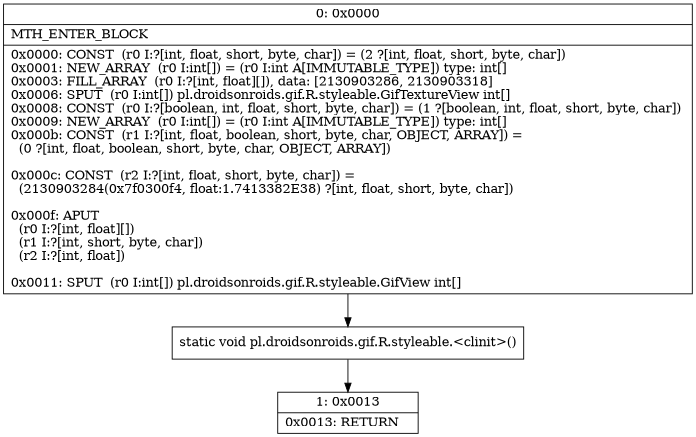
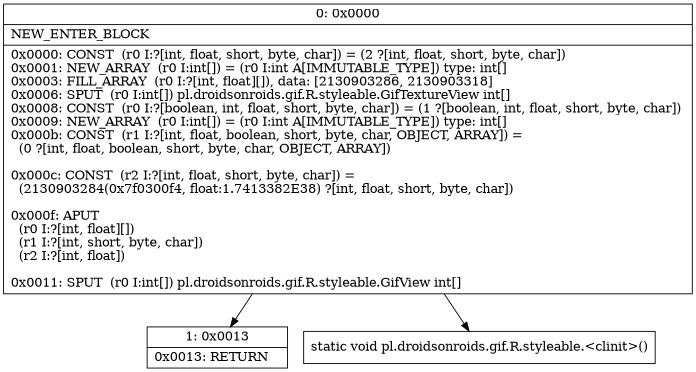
(80, 34) -> (80, 34)
(348, 371) -> (244, 307)
